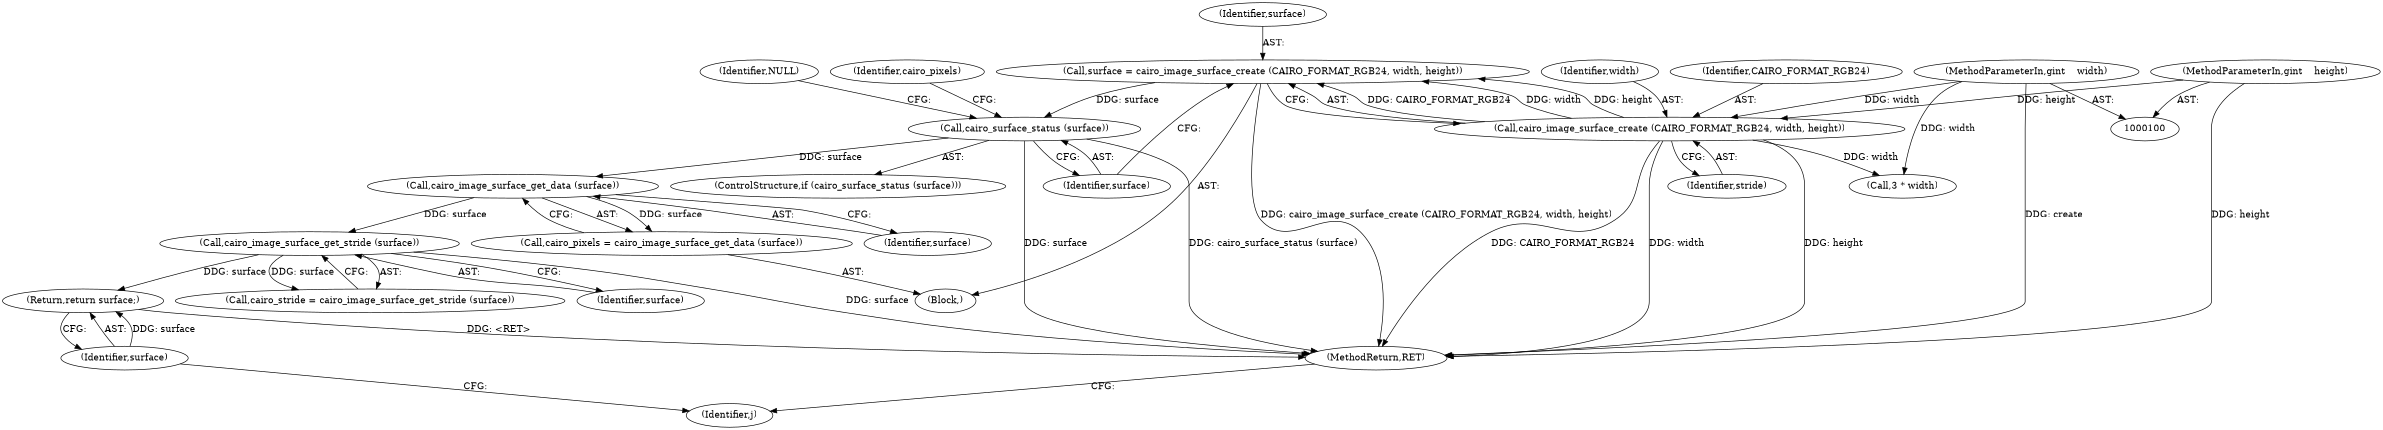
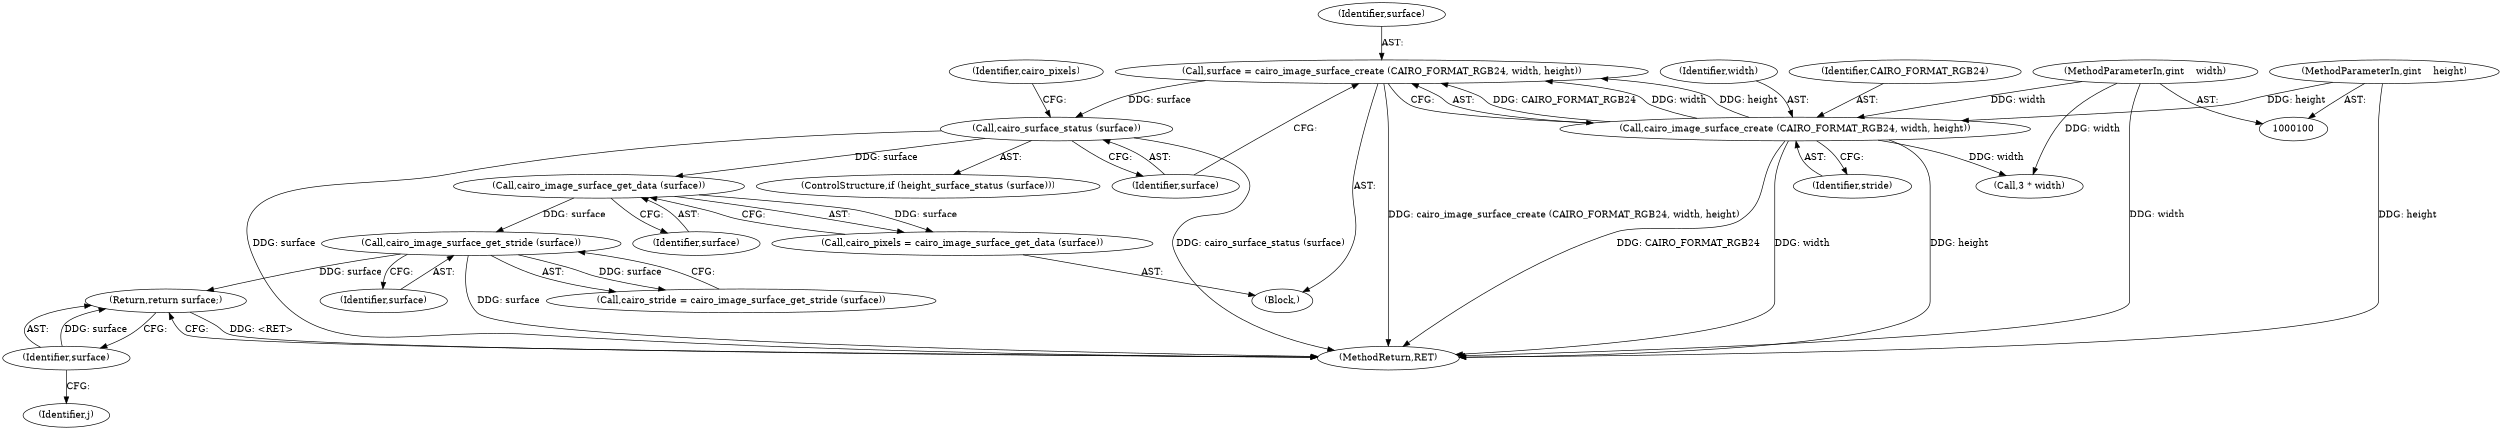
(759, 72) -> none
(838, 186) -> (928, 186)
(2054, 215) -> (2157, 215)
(1046, 387) -> (741, 352)
